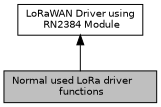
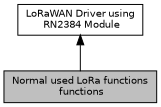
(80, 87) -> (80, 87)
